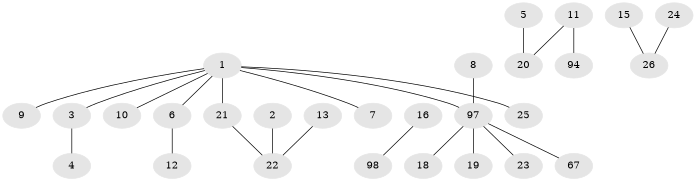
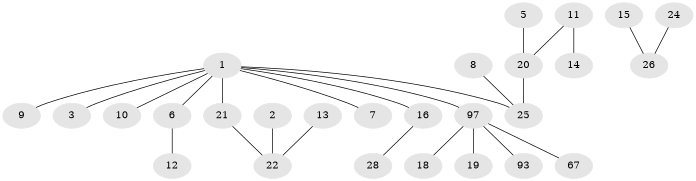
(574, 66) -> (574, 66)
none -> (326, 84)
(473, 91) -> (498, 91)
none -> (524, 91)
(72, 166) -> none
(373, 166) -> (373, 166)
(524, 166) -> (524, 166)
